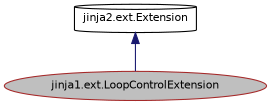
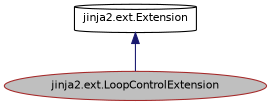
(135, 86) -> (135, 86)
